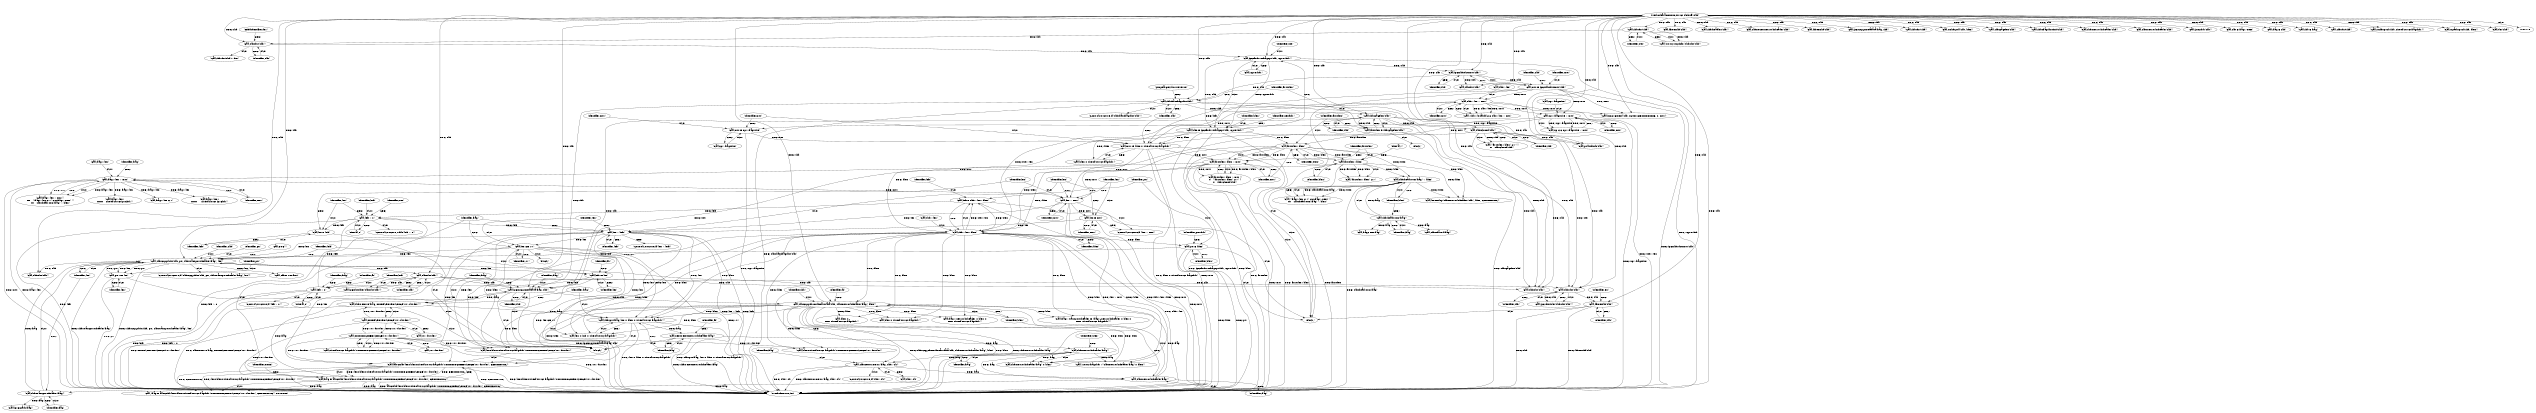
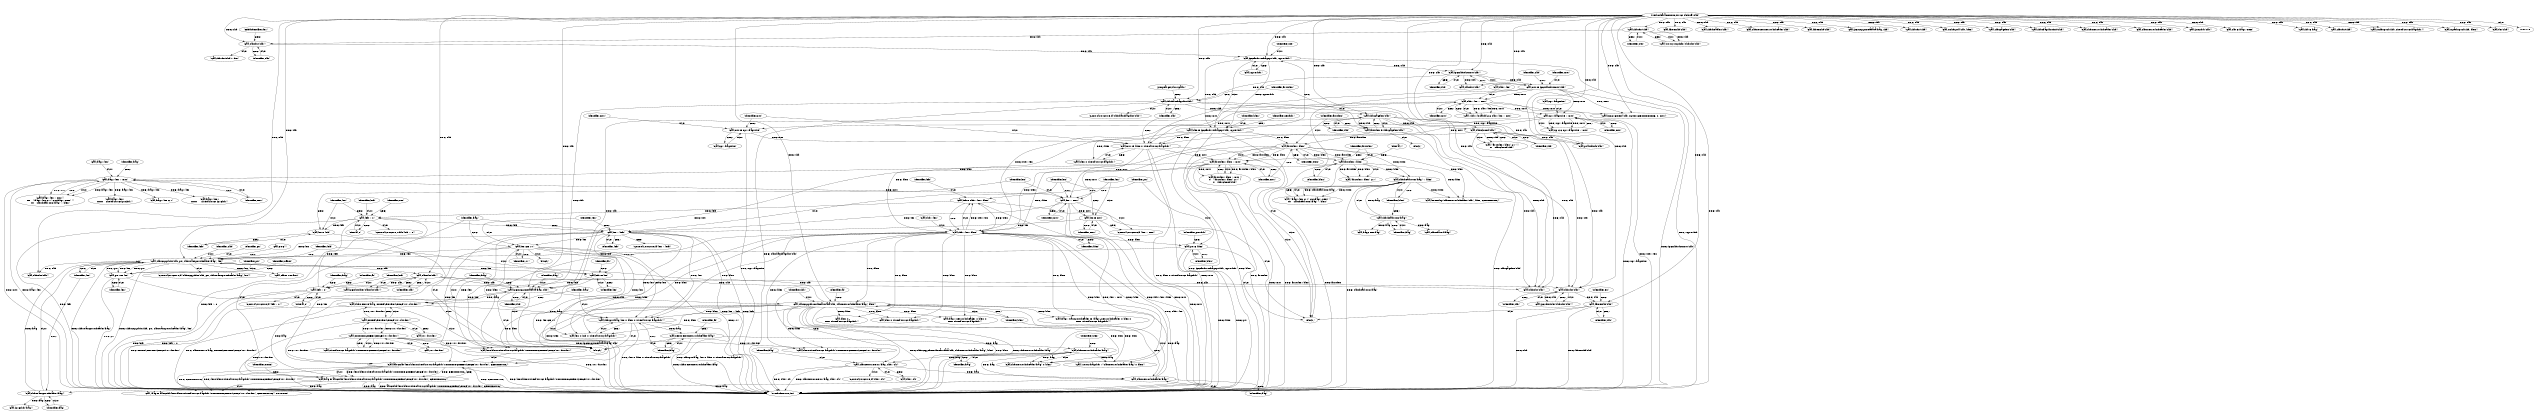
(2276, 30) -> none
(1171, 87) -> (1171, 87)
(1211, 116) -> (1211, 116)
(966, 169) -> (966, 169)
none -> (282, 261)
(21, 408) -> (21, 408)
